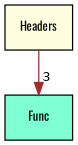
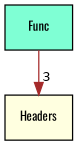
(39, 66) -> (39, 66)
